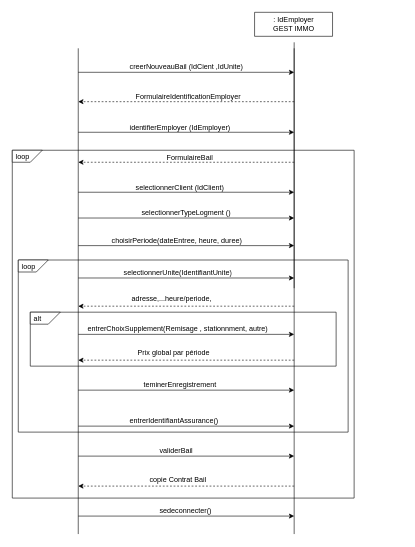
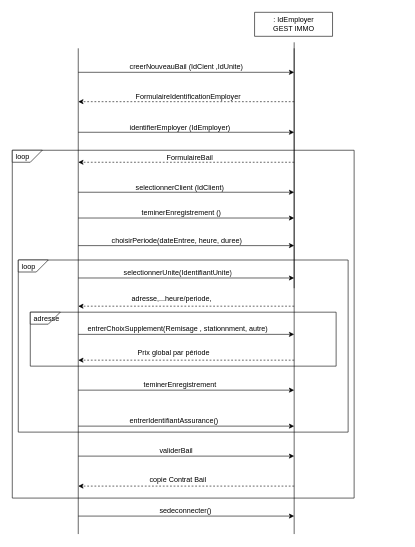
(191, 213) -> (187, 213)
(39, 319) -> (48, 319)
